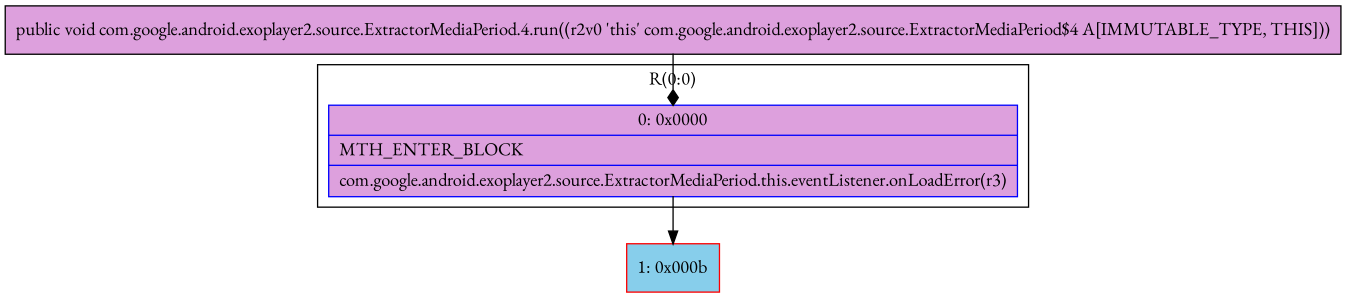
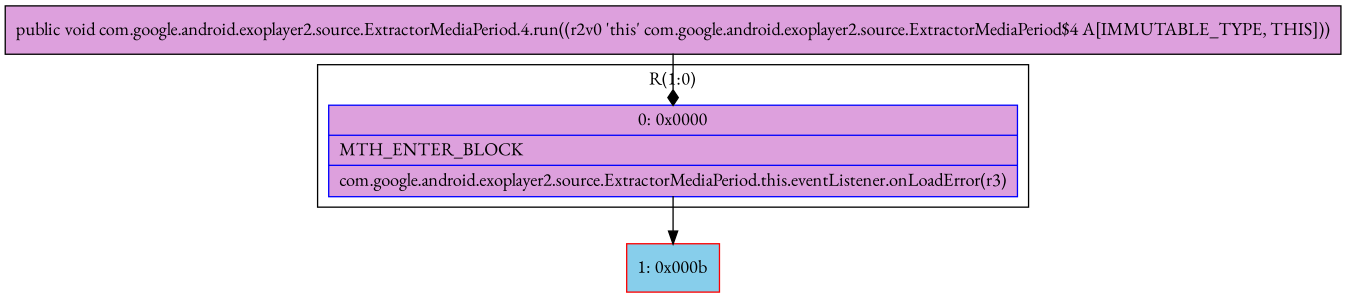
(673, 80) -> (673, 80)
